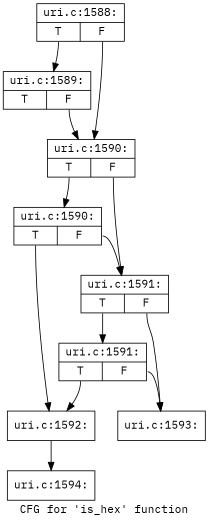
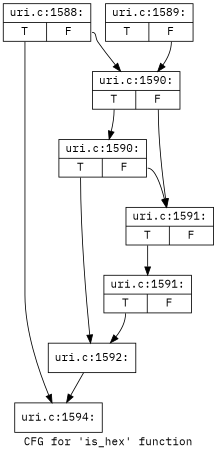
(58, 53) -> (25, 220)
(162, 426) -> none
